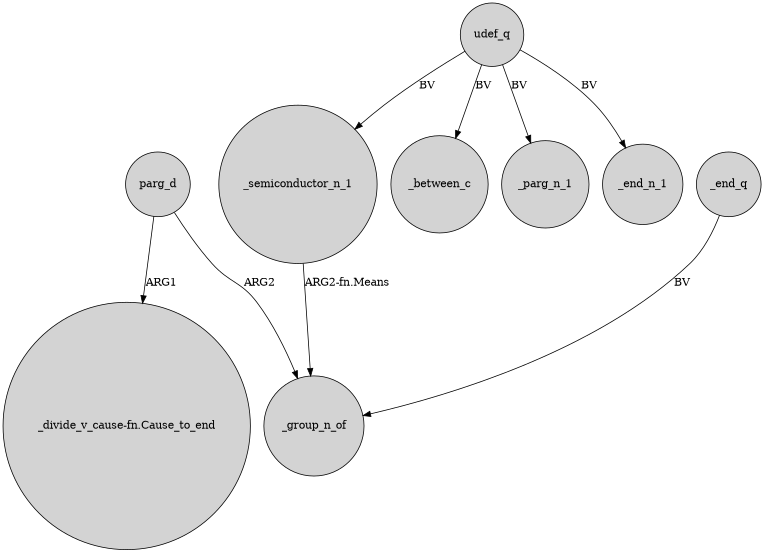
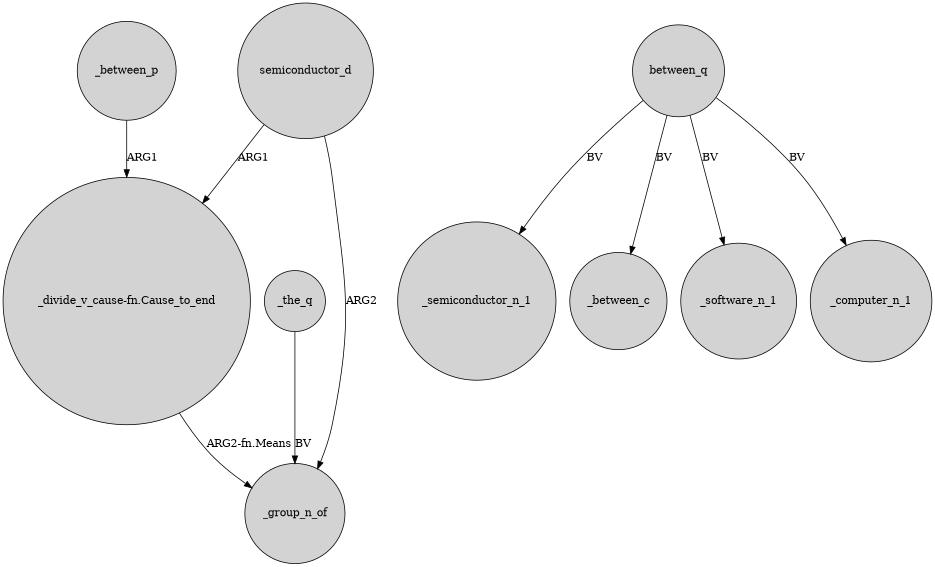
(492, 35) -> (679, 71)
none -> (127, 71)
(158, 184) -> (306, 71)
(545, 184) -> (739, 301)
(643, 184) -> (871, 301)
(729, 184) -> (295, 301)
(307, 316) -> (209, 452)
